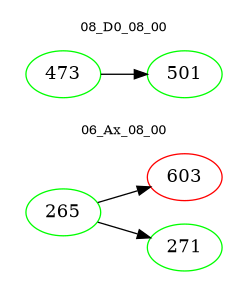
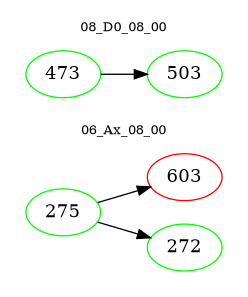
(185, 74) -> (185, 74)
(63, 212) -> (63, 212)
(185, 248) -> (185, 248)
